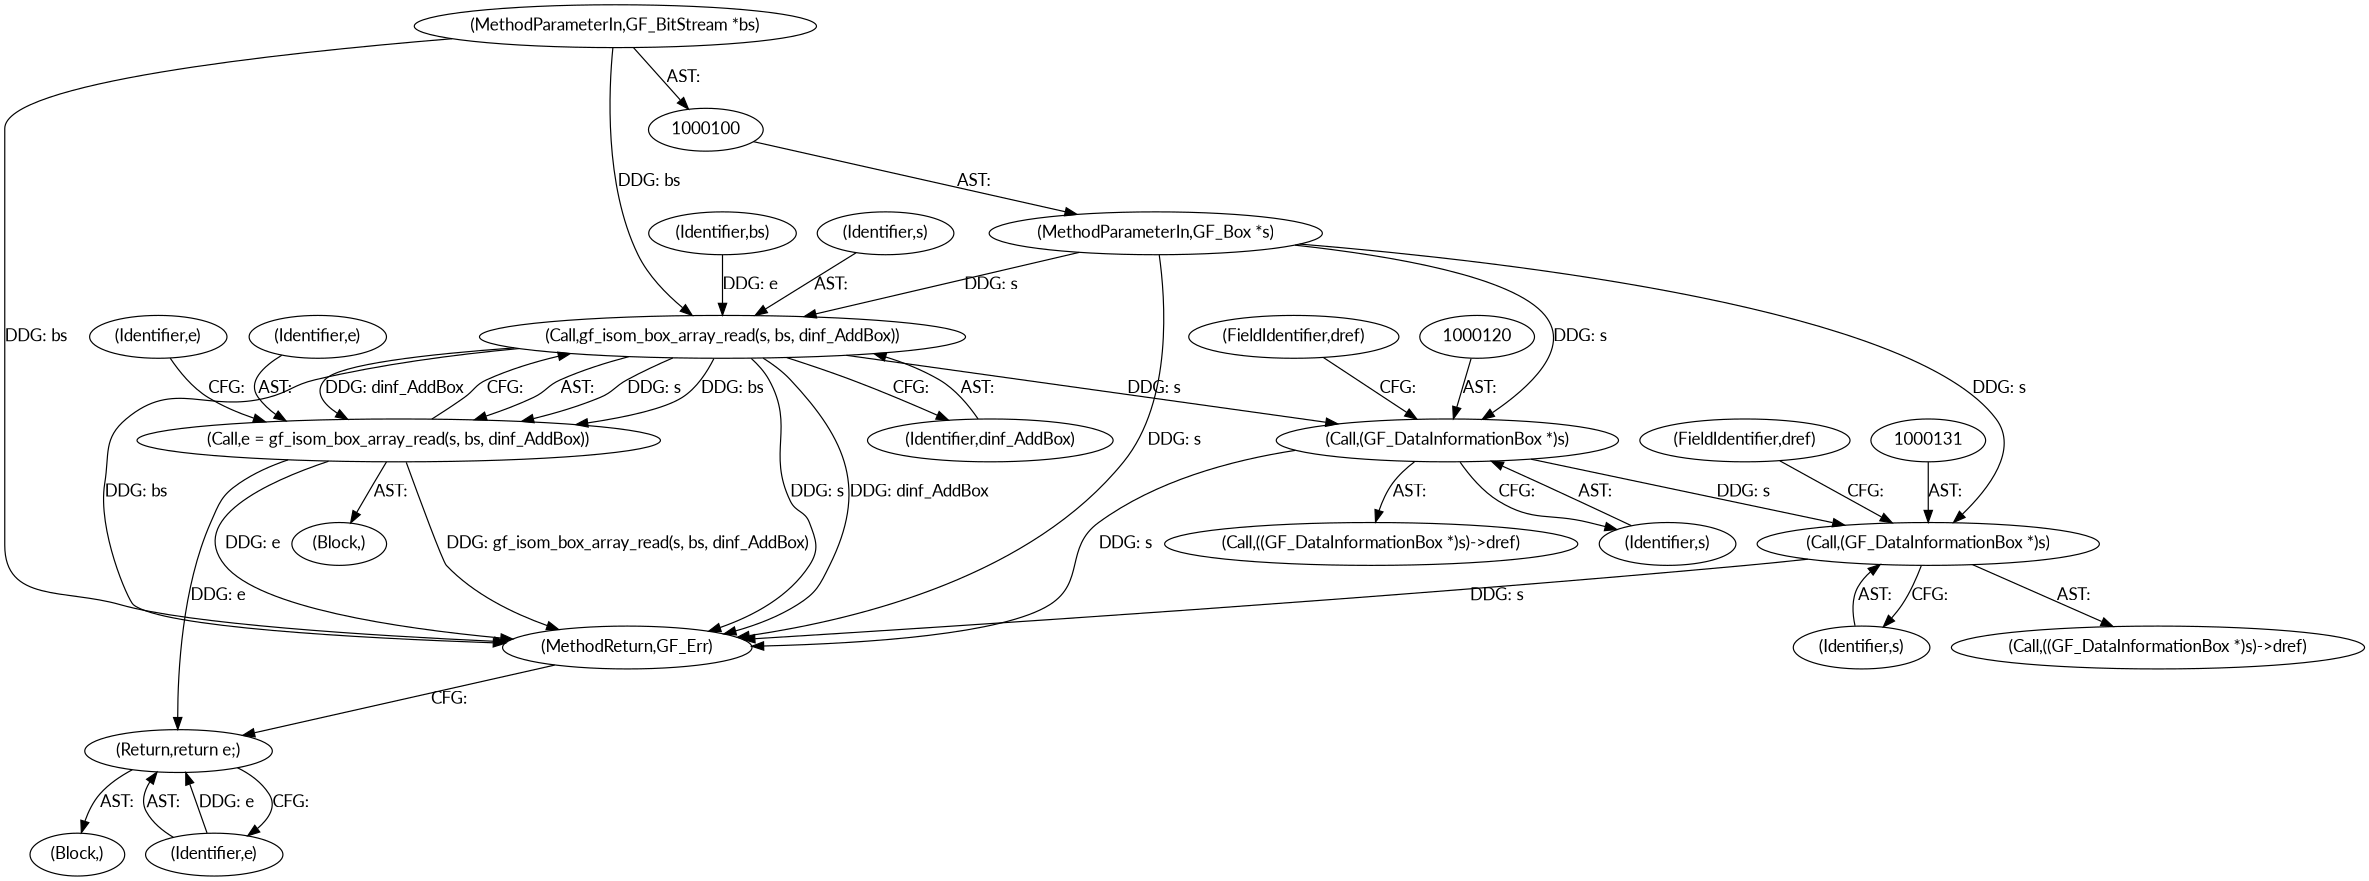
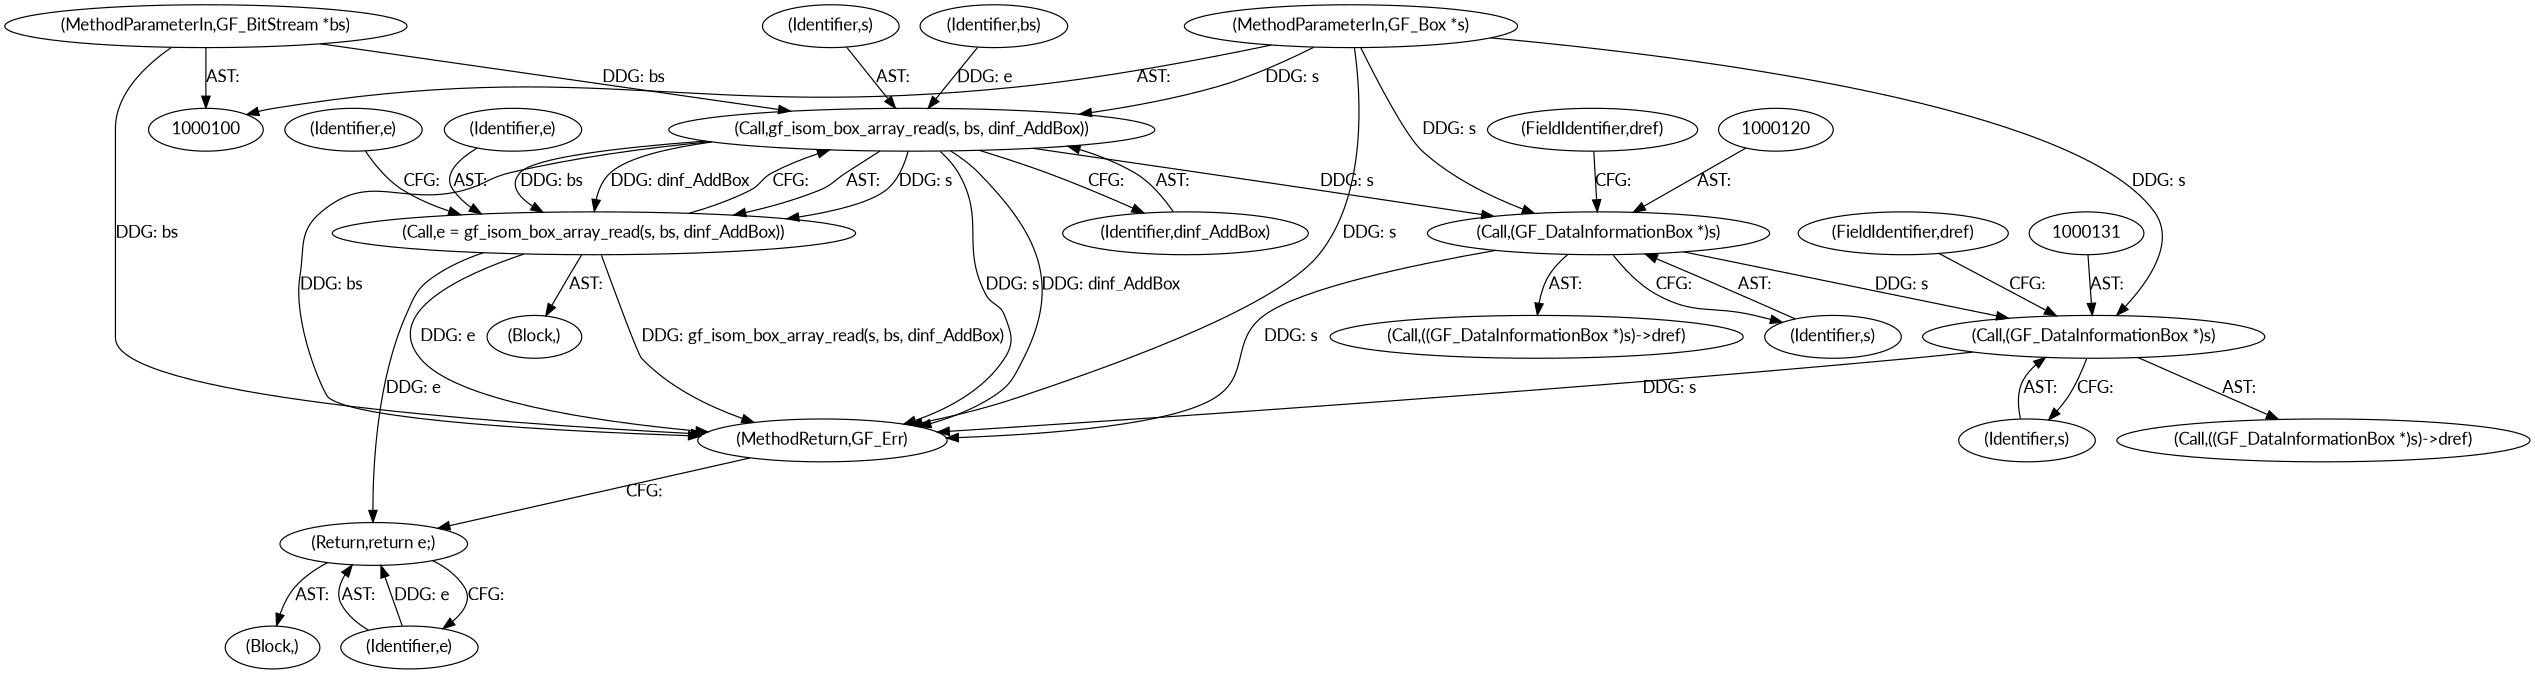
(909, 177) -> (766, 96)
